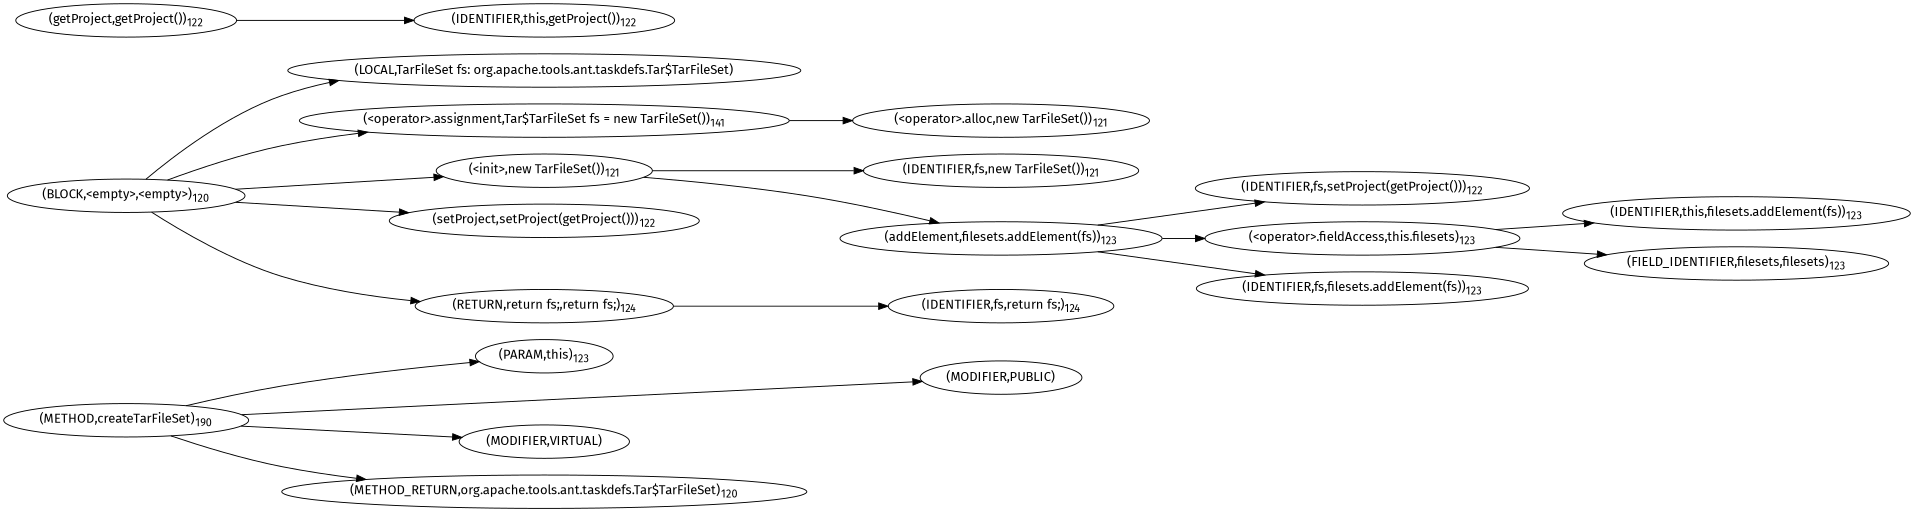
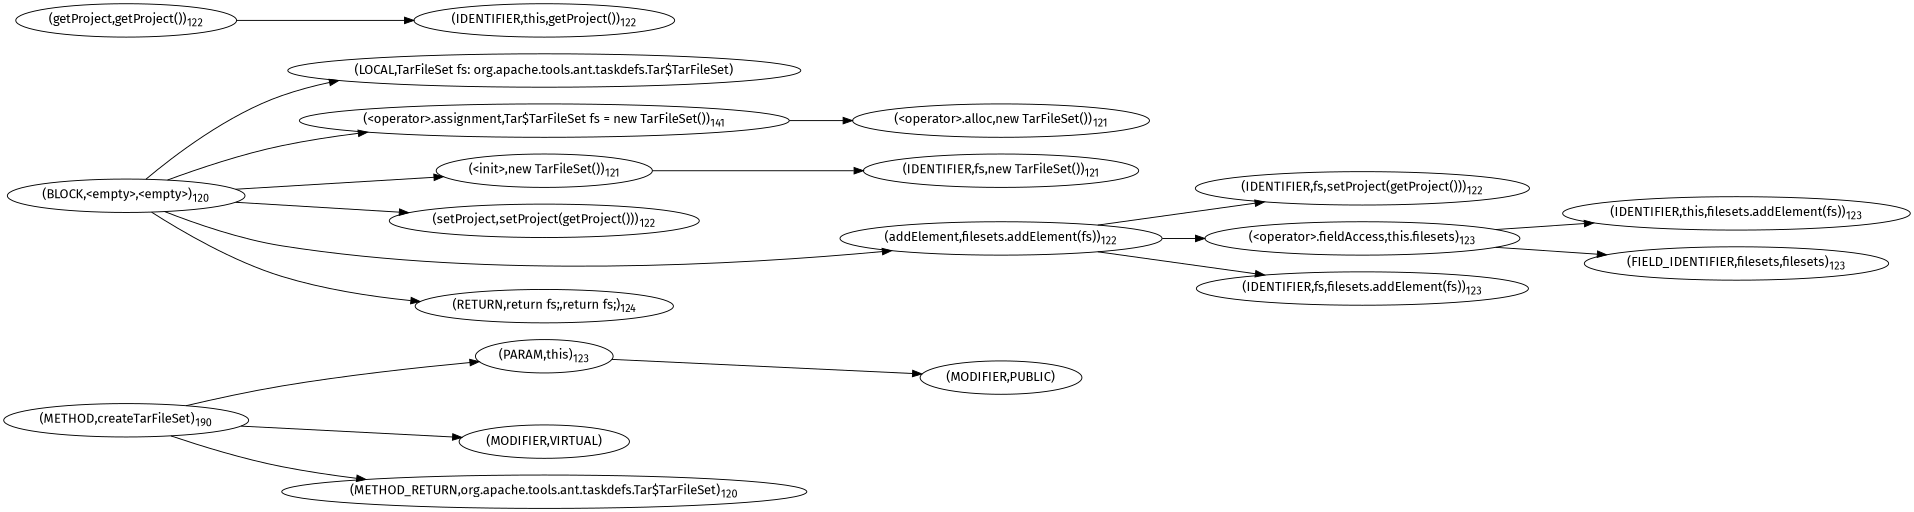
(788, 193) -> (521, 265)
(1109, 237) -> (1109, 237)
(1001, 306) -> none
(577, 398) -> (762, 366)
